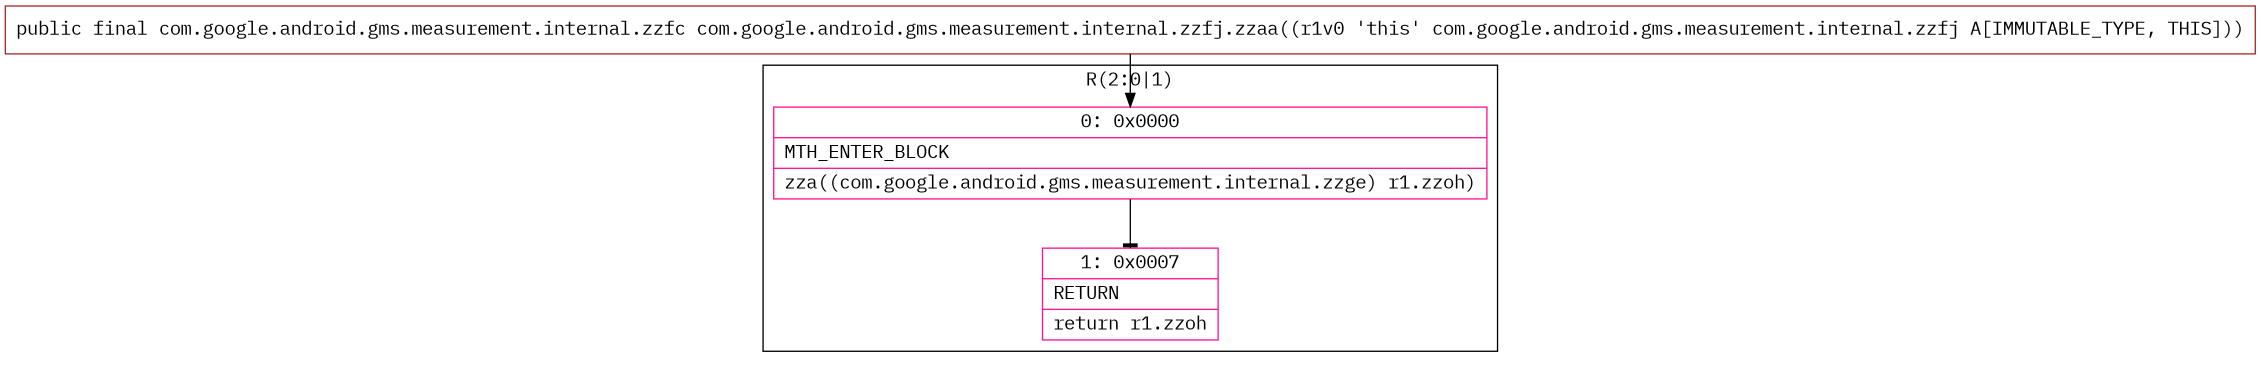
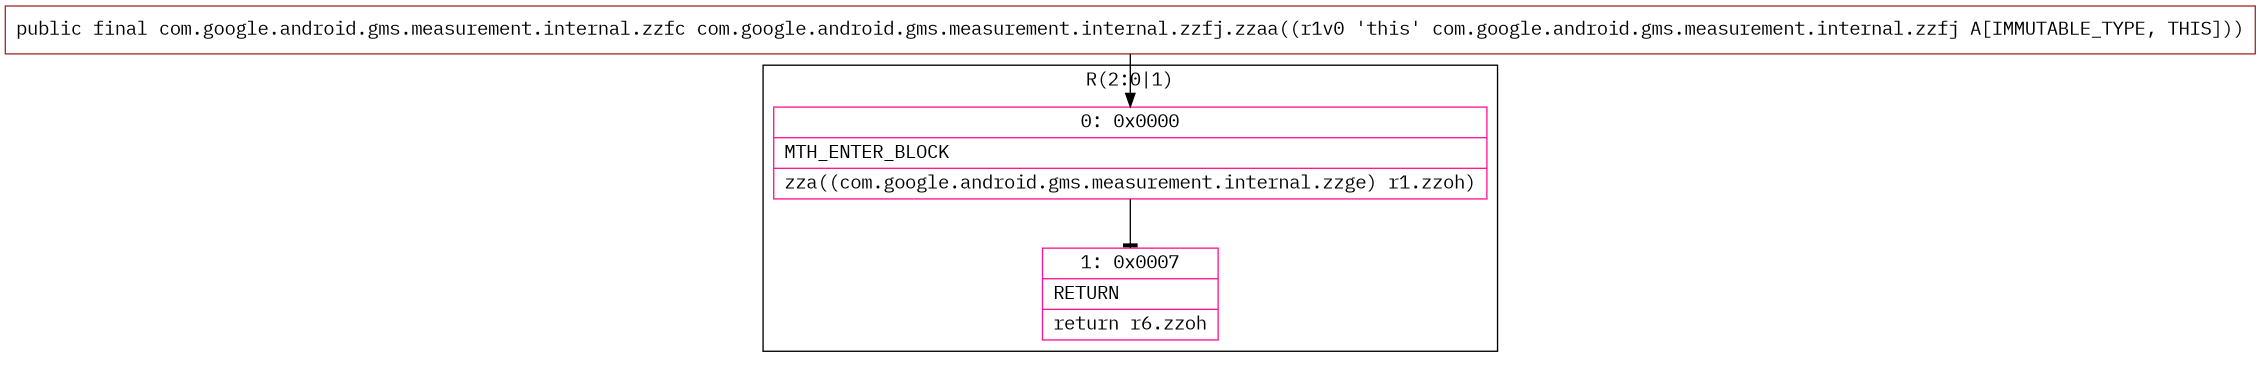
(1130, 324) -> (1130, 324)
